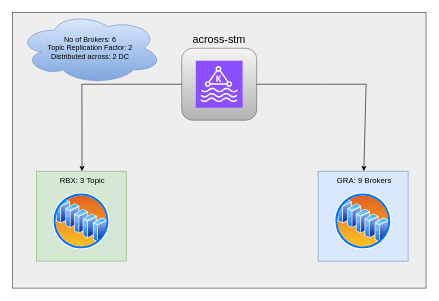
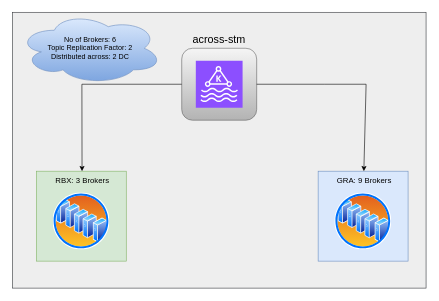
(83, 180) -> (83, 180)
